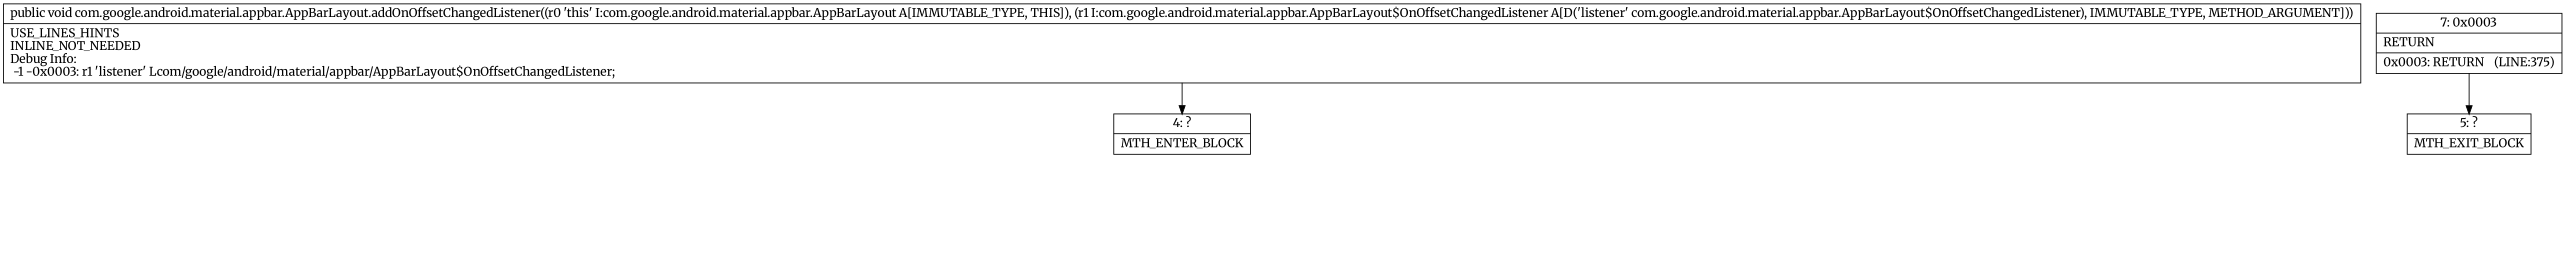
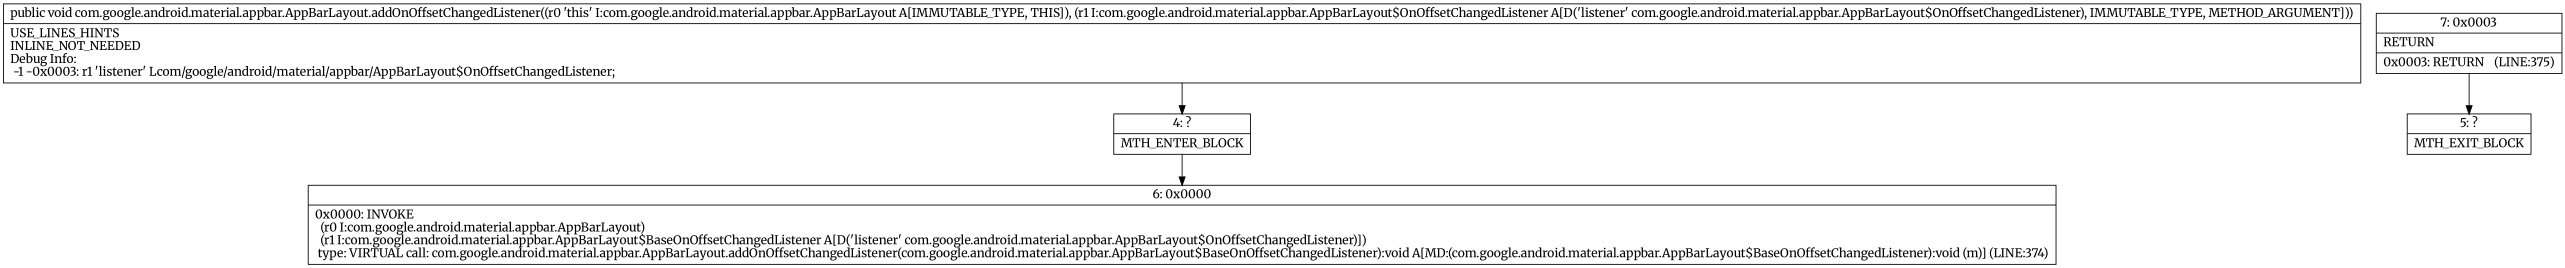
none -> (1182, 225)
